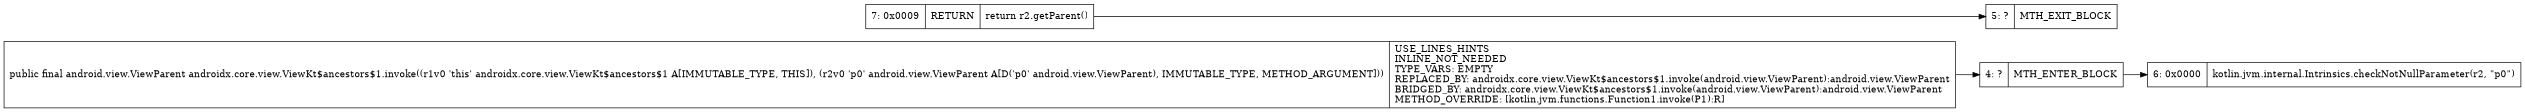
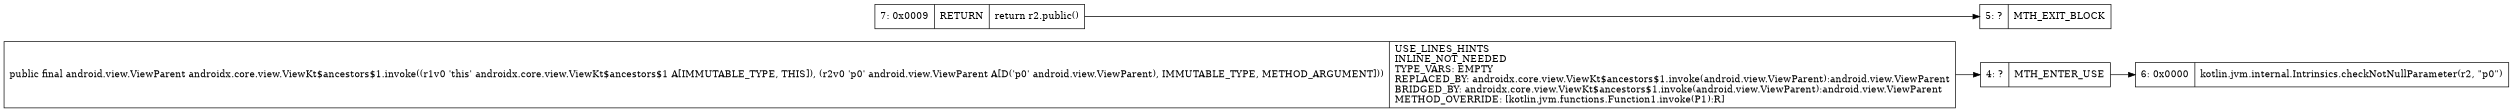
(1037, 16) -> (1037, 16)
(2066, 74) -> (2060, 74)
